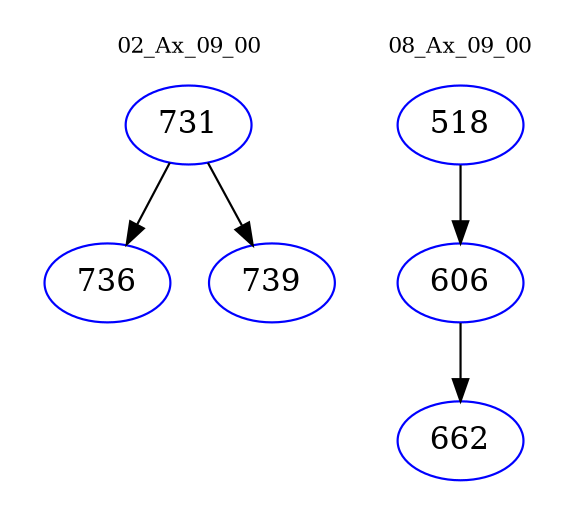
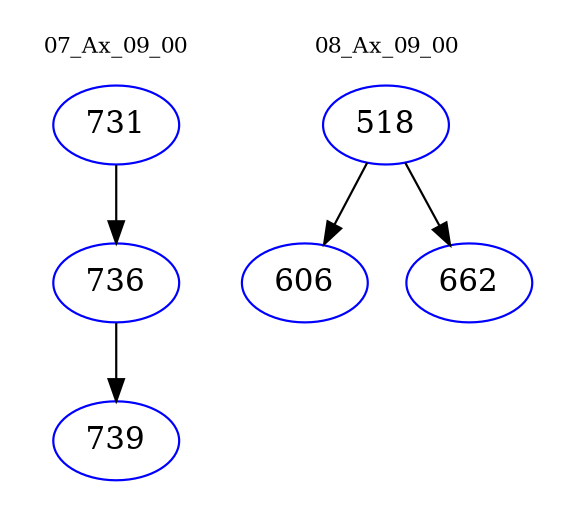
(190, 47) -> (116, 47)
(225, 194) -> (116, 351)
(461, 351) -> (422, 194)
